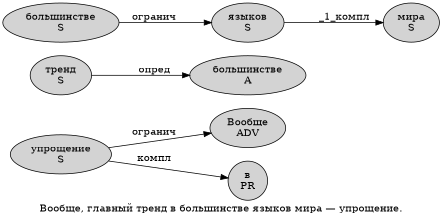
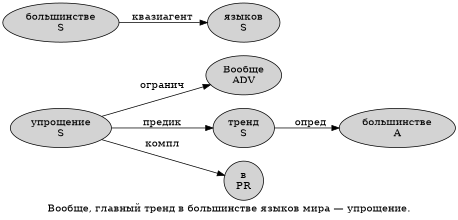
(154, 17) -> (162, 17)
(411, 23) -> none
none -> (159, 128)
